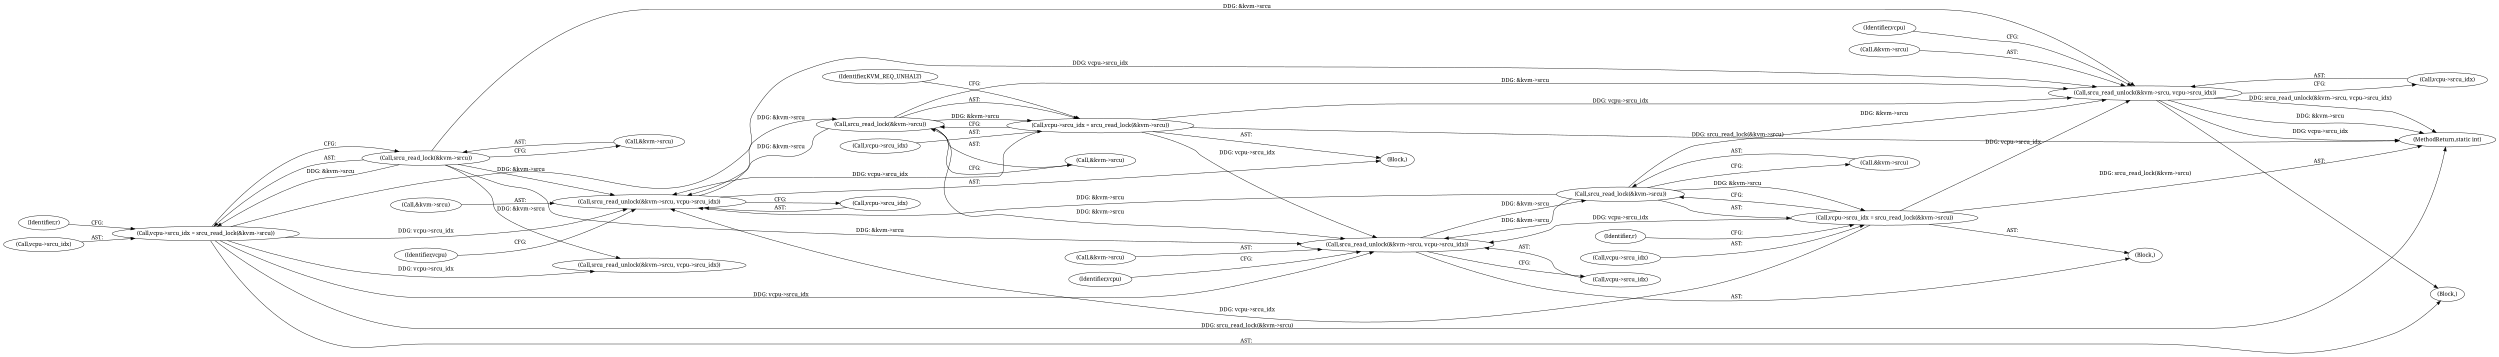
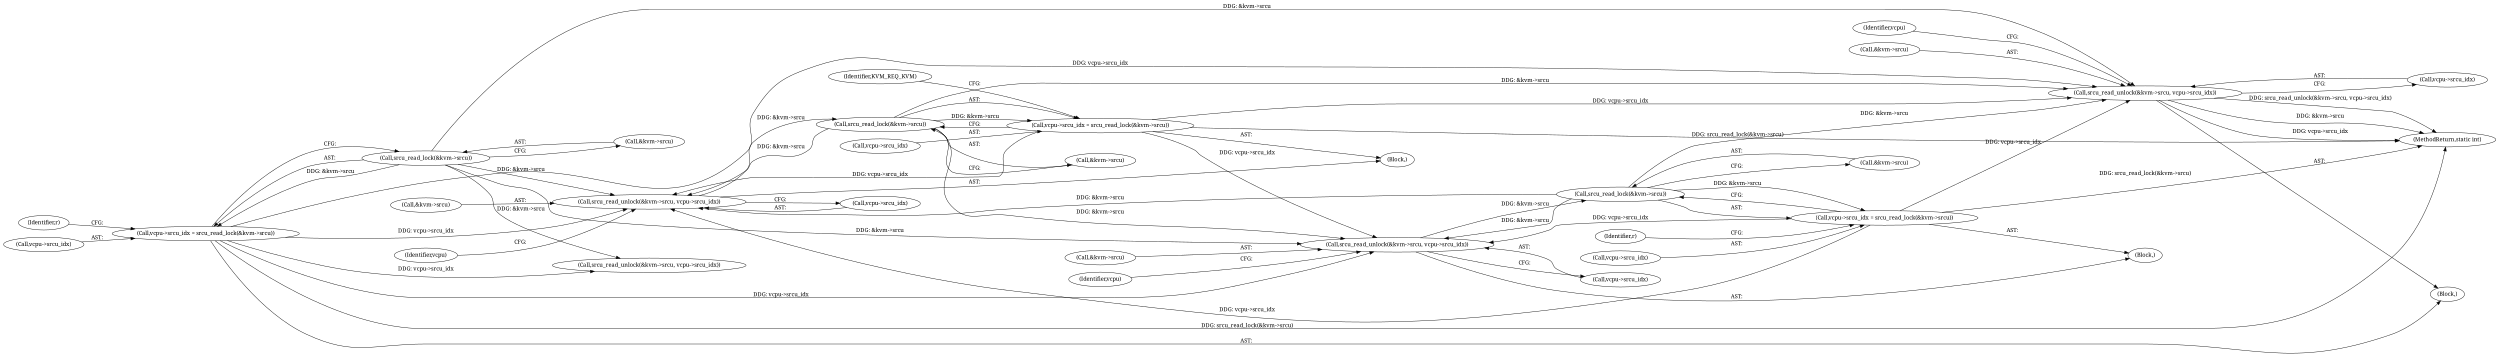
(880, 77) -> (880, 77)
